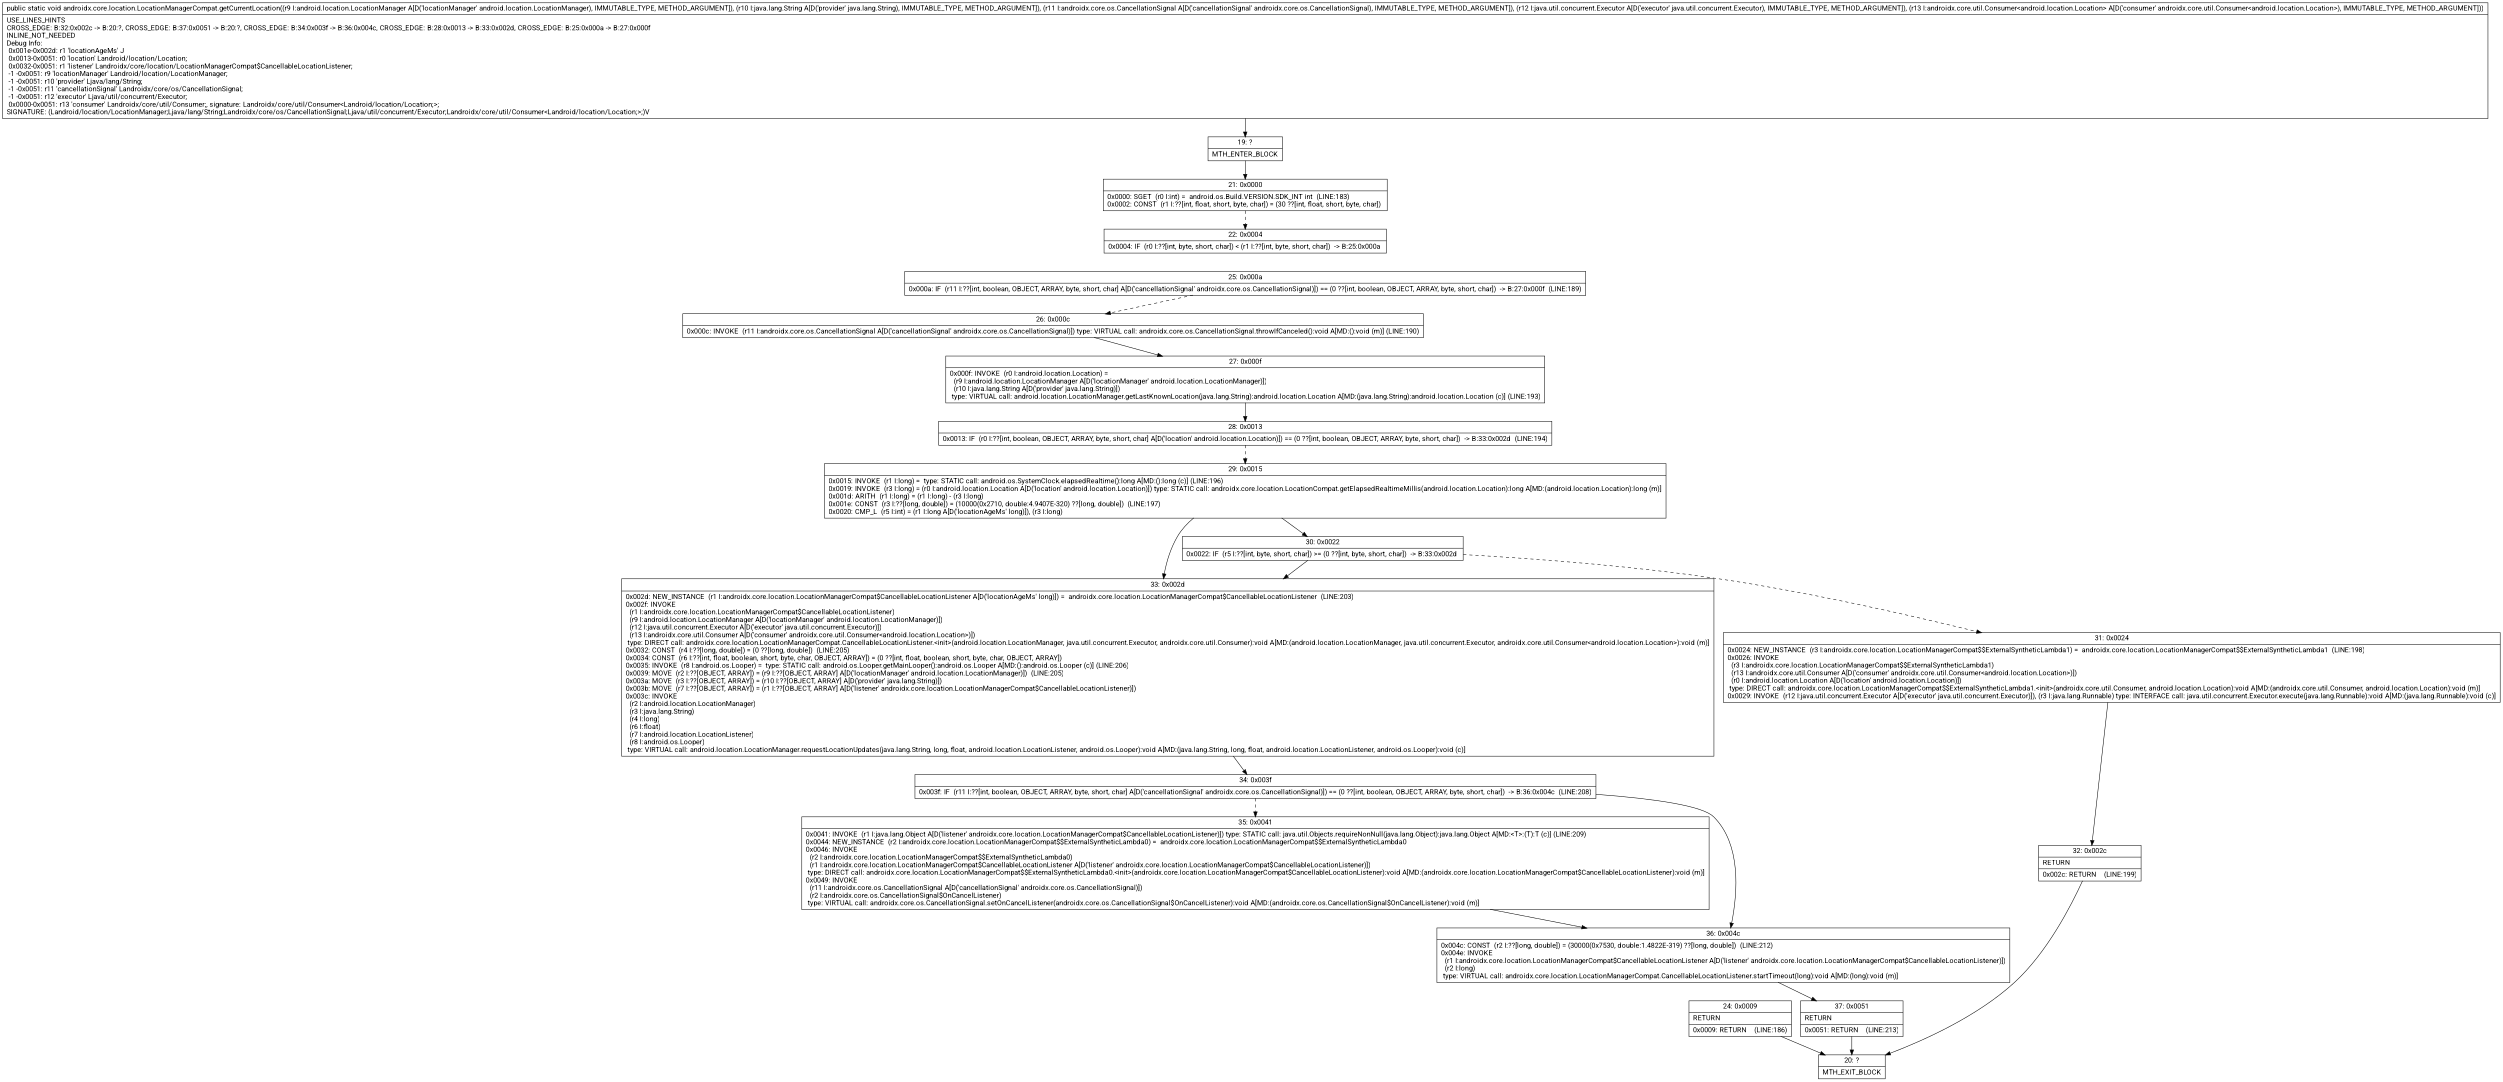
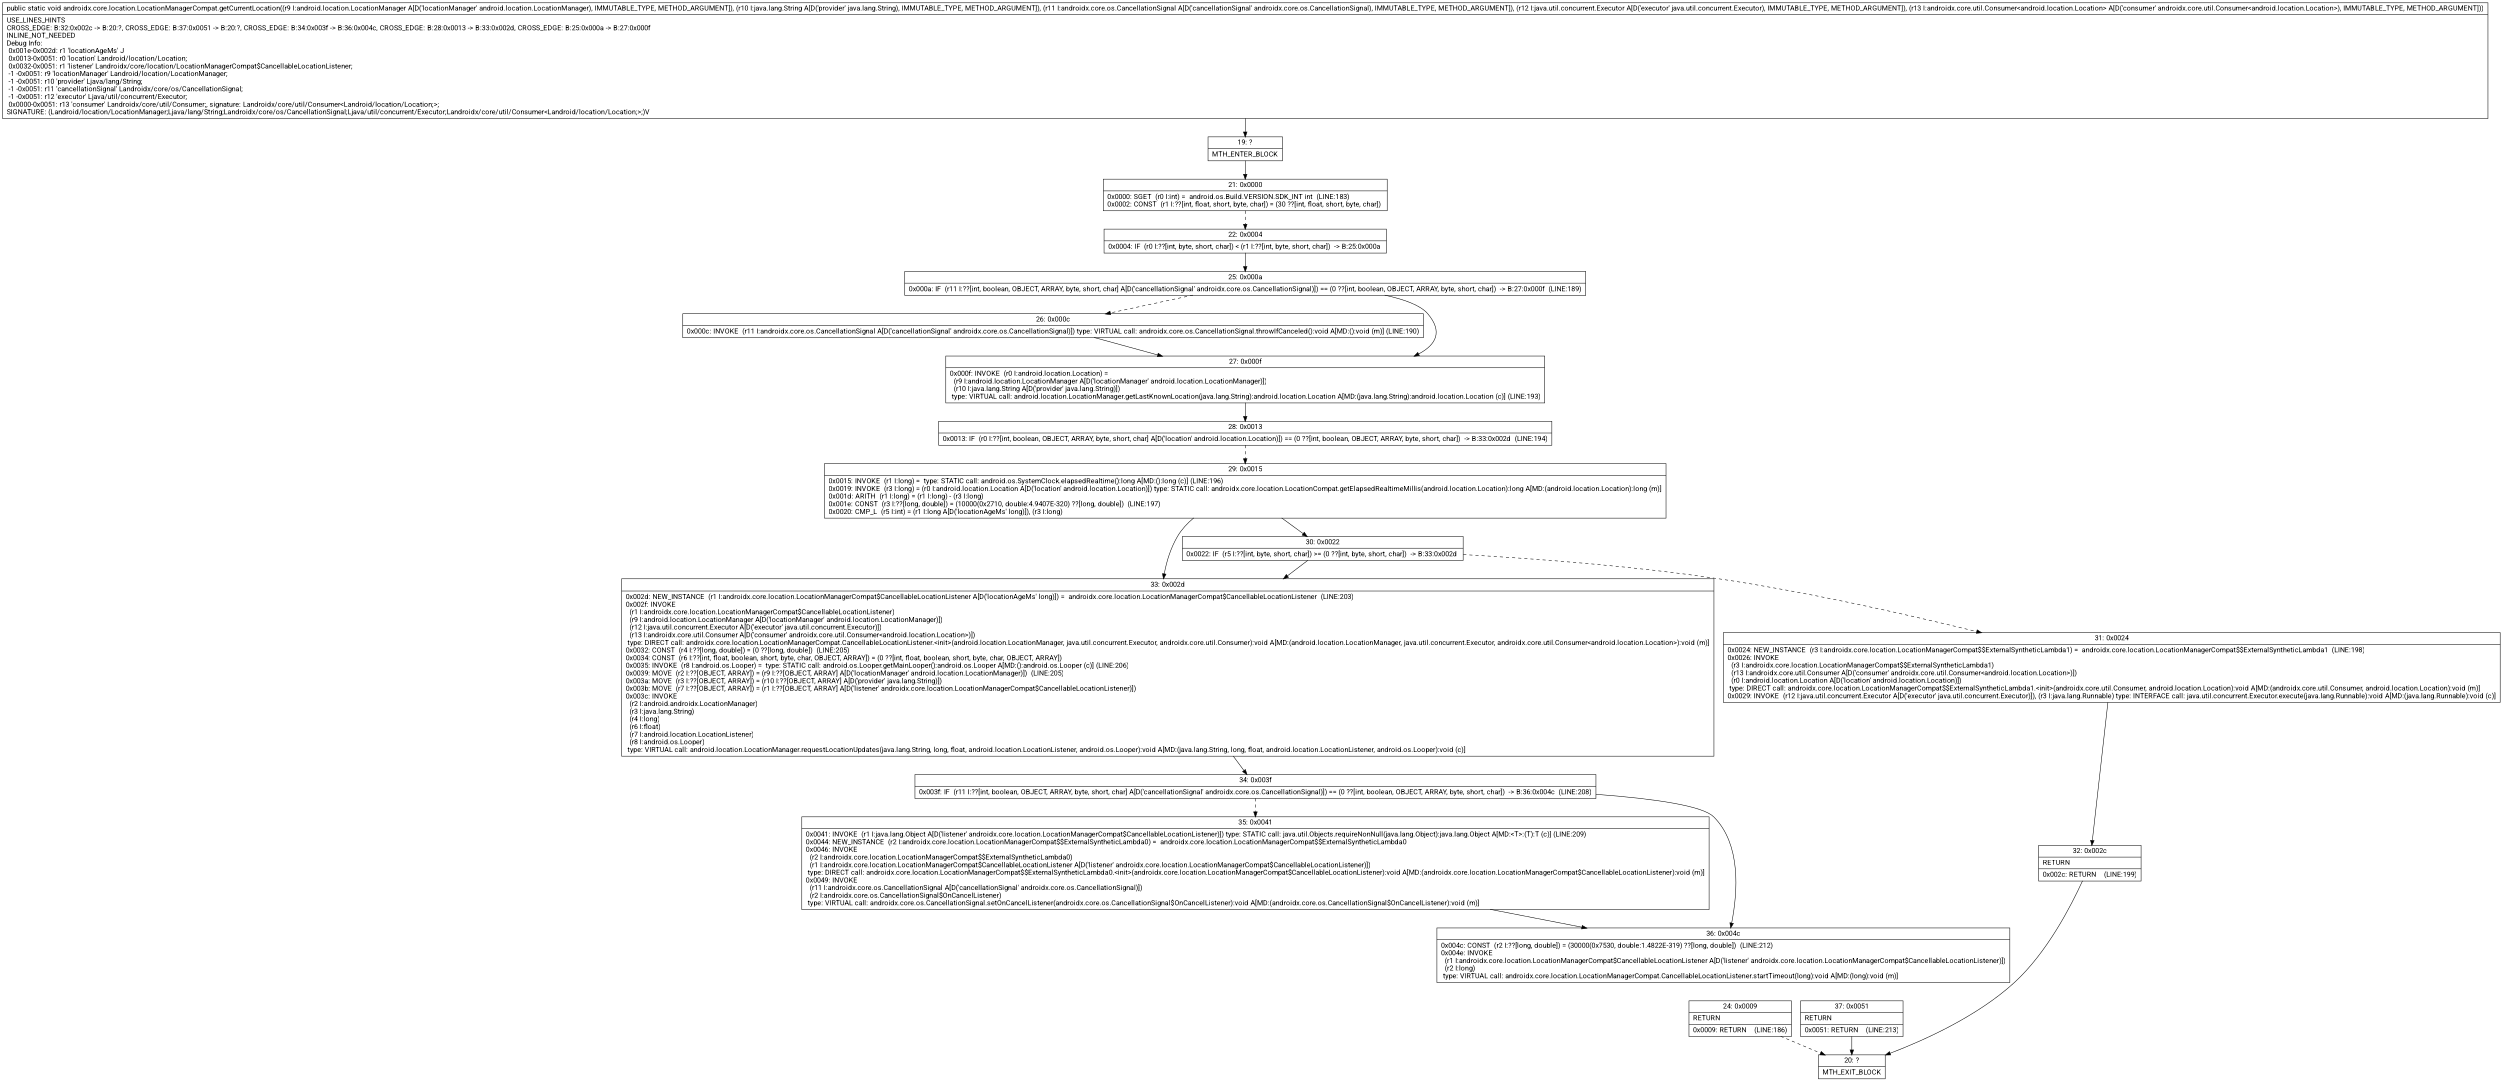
none -> (1245, 260)
none -> (1428, 315)
(691, 704) -> (692, 704)
(1795, 991) -> none
(1801, 1045) -> (1801, 1045)
